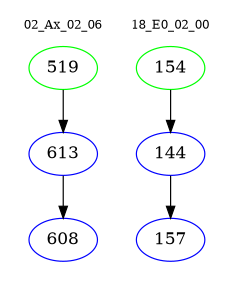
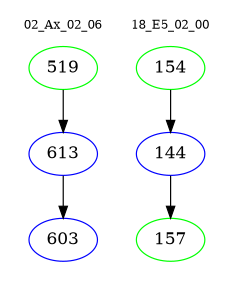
(171, 26) -> (171, 26)
(63, 240) -> (63, 240)
(171, 240) -> (171, 240)
